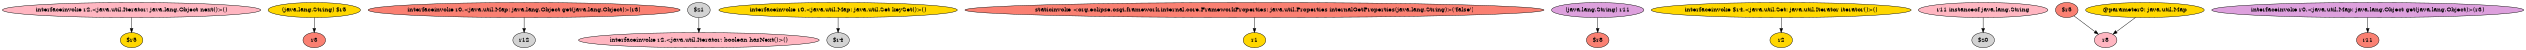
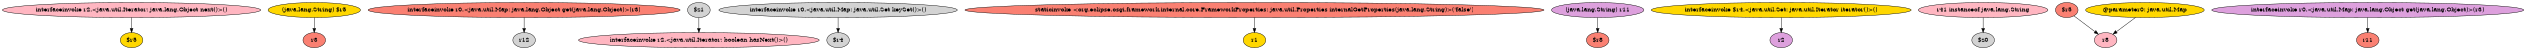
(838, 10) -> (838, 10)
(1983, 10) -> (1983, 10)
(1781, 40) -> (1781, 40)
